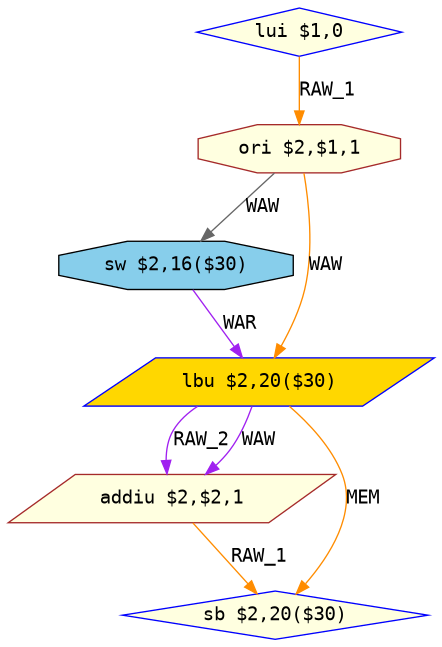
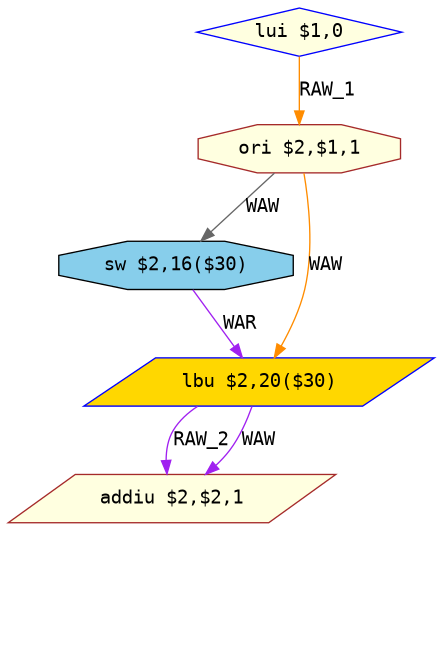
(275, 615) -> none
